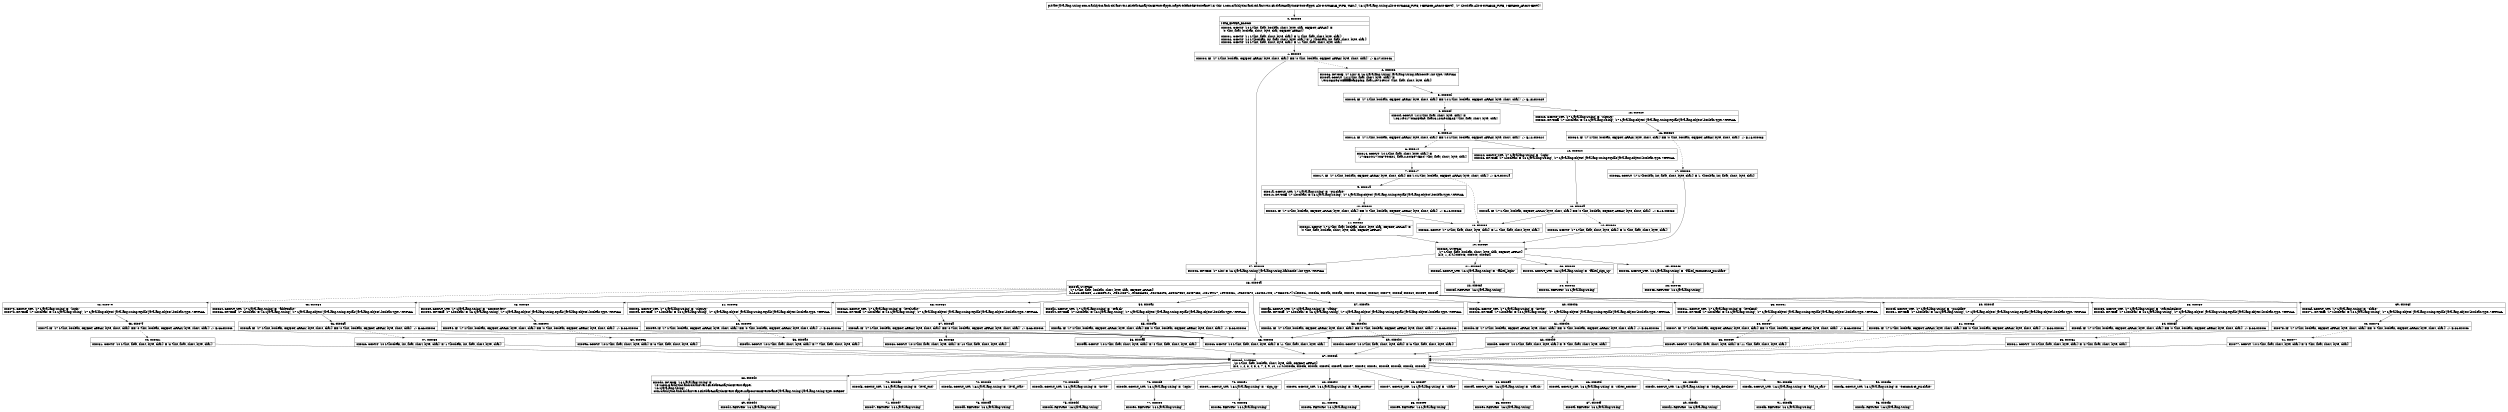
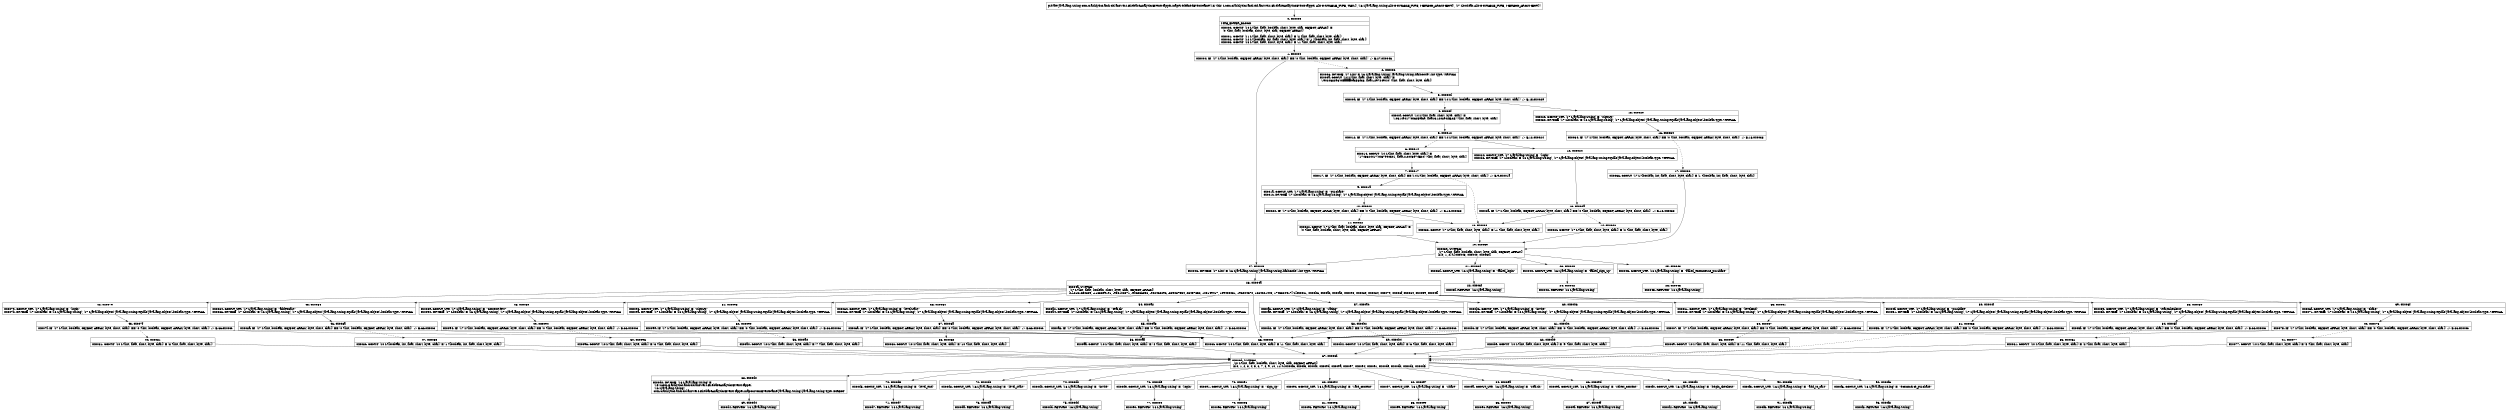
(637, 292) -> (637, 292)
